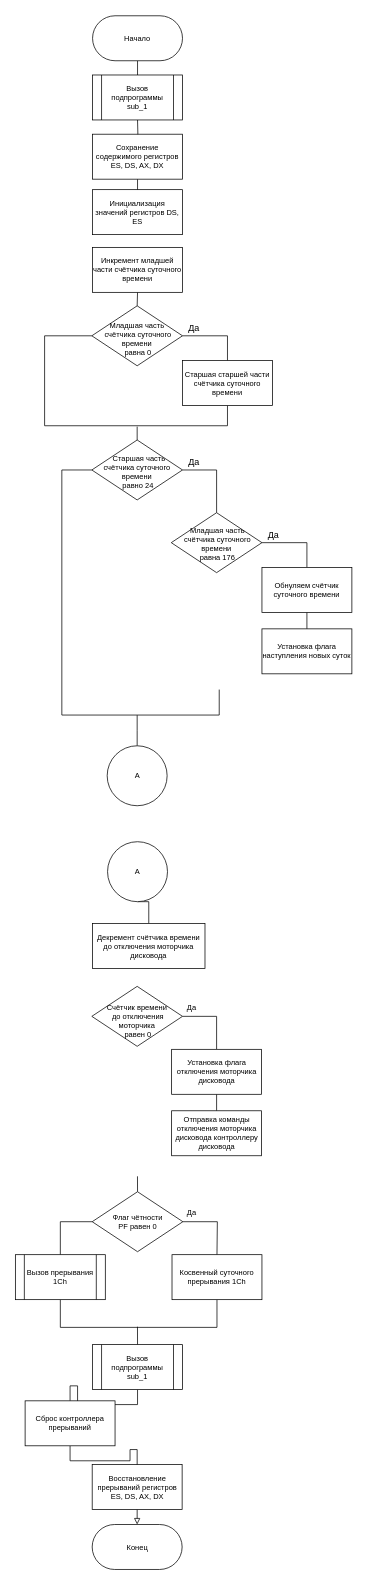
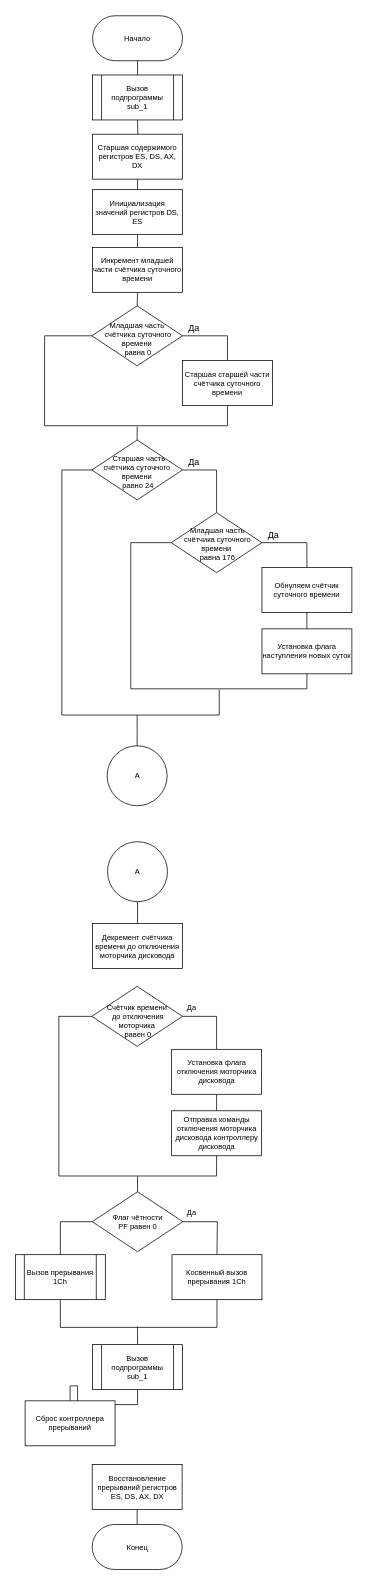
(138, 156) -> (138, 156)
none -> (138, 241)
none -> (133, 689)
(149, 946) -> (138, 946)
none -> (59, 1168)
(217, 1278) -> (217, 1278)
(109, 1461) -> none
(137, 1517) -> (137, 1520)
